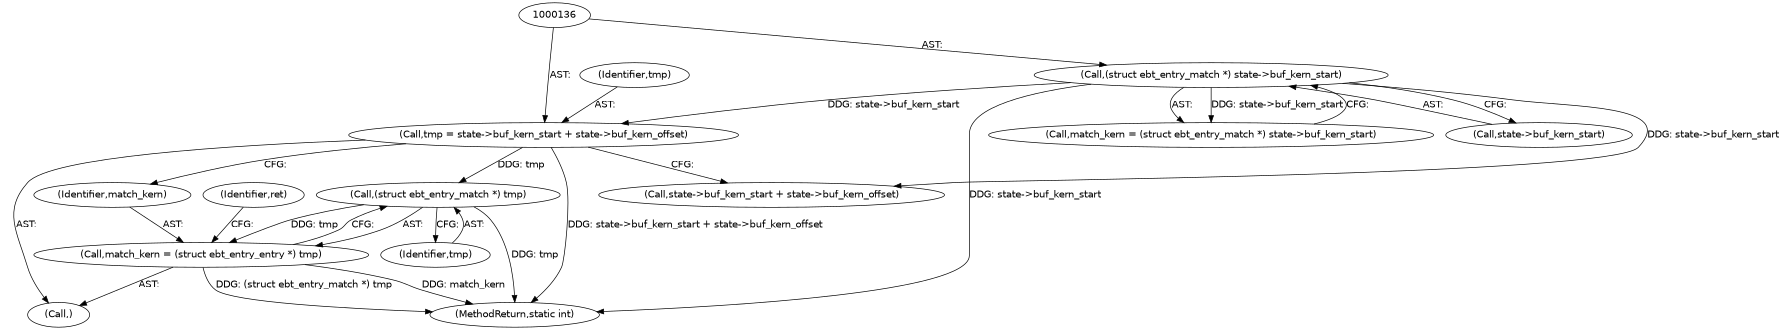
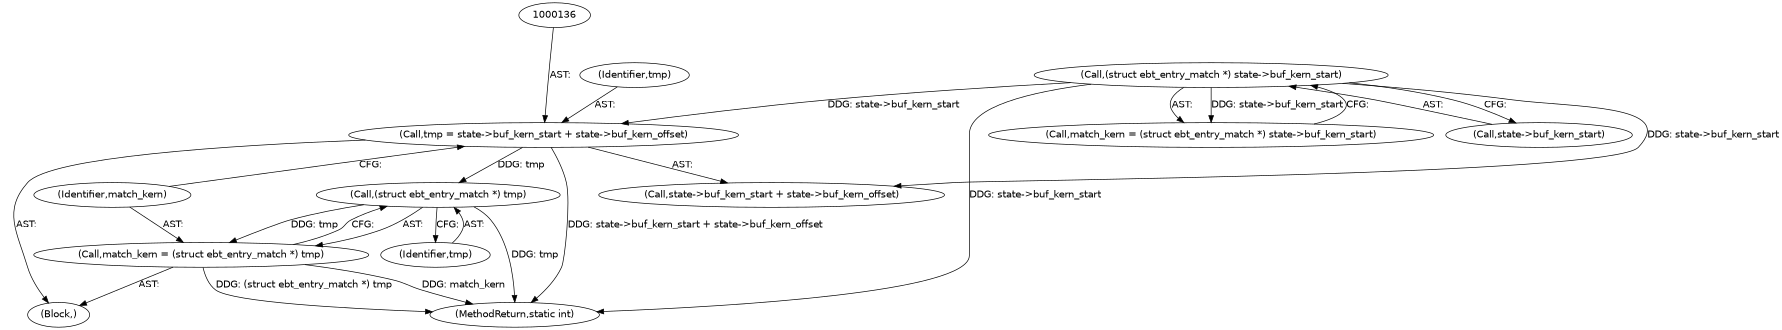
(844, 42) -> none
(281, 157) -> (313, 167)
(684, 165) -> (684, 165)
(254, 195) -> none
(201, 255) -> (201, 255)
(59, 315) -> (59, 315)
